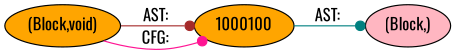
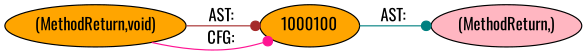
(63, 26) -> (95, 26)
(408, 26) -> (506, 26)
